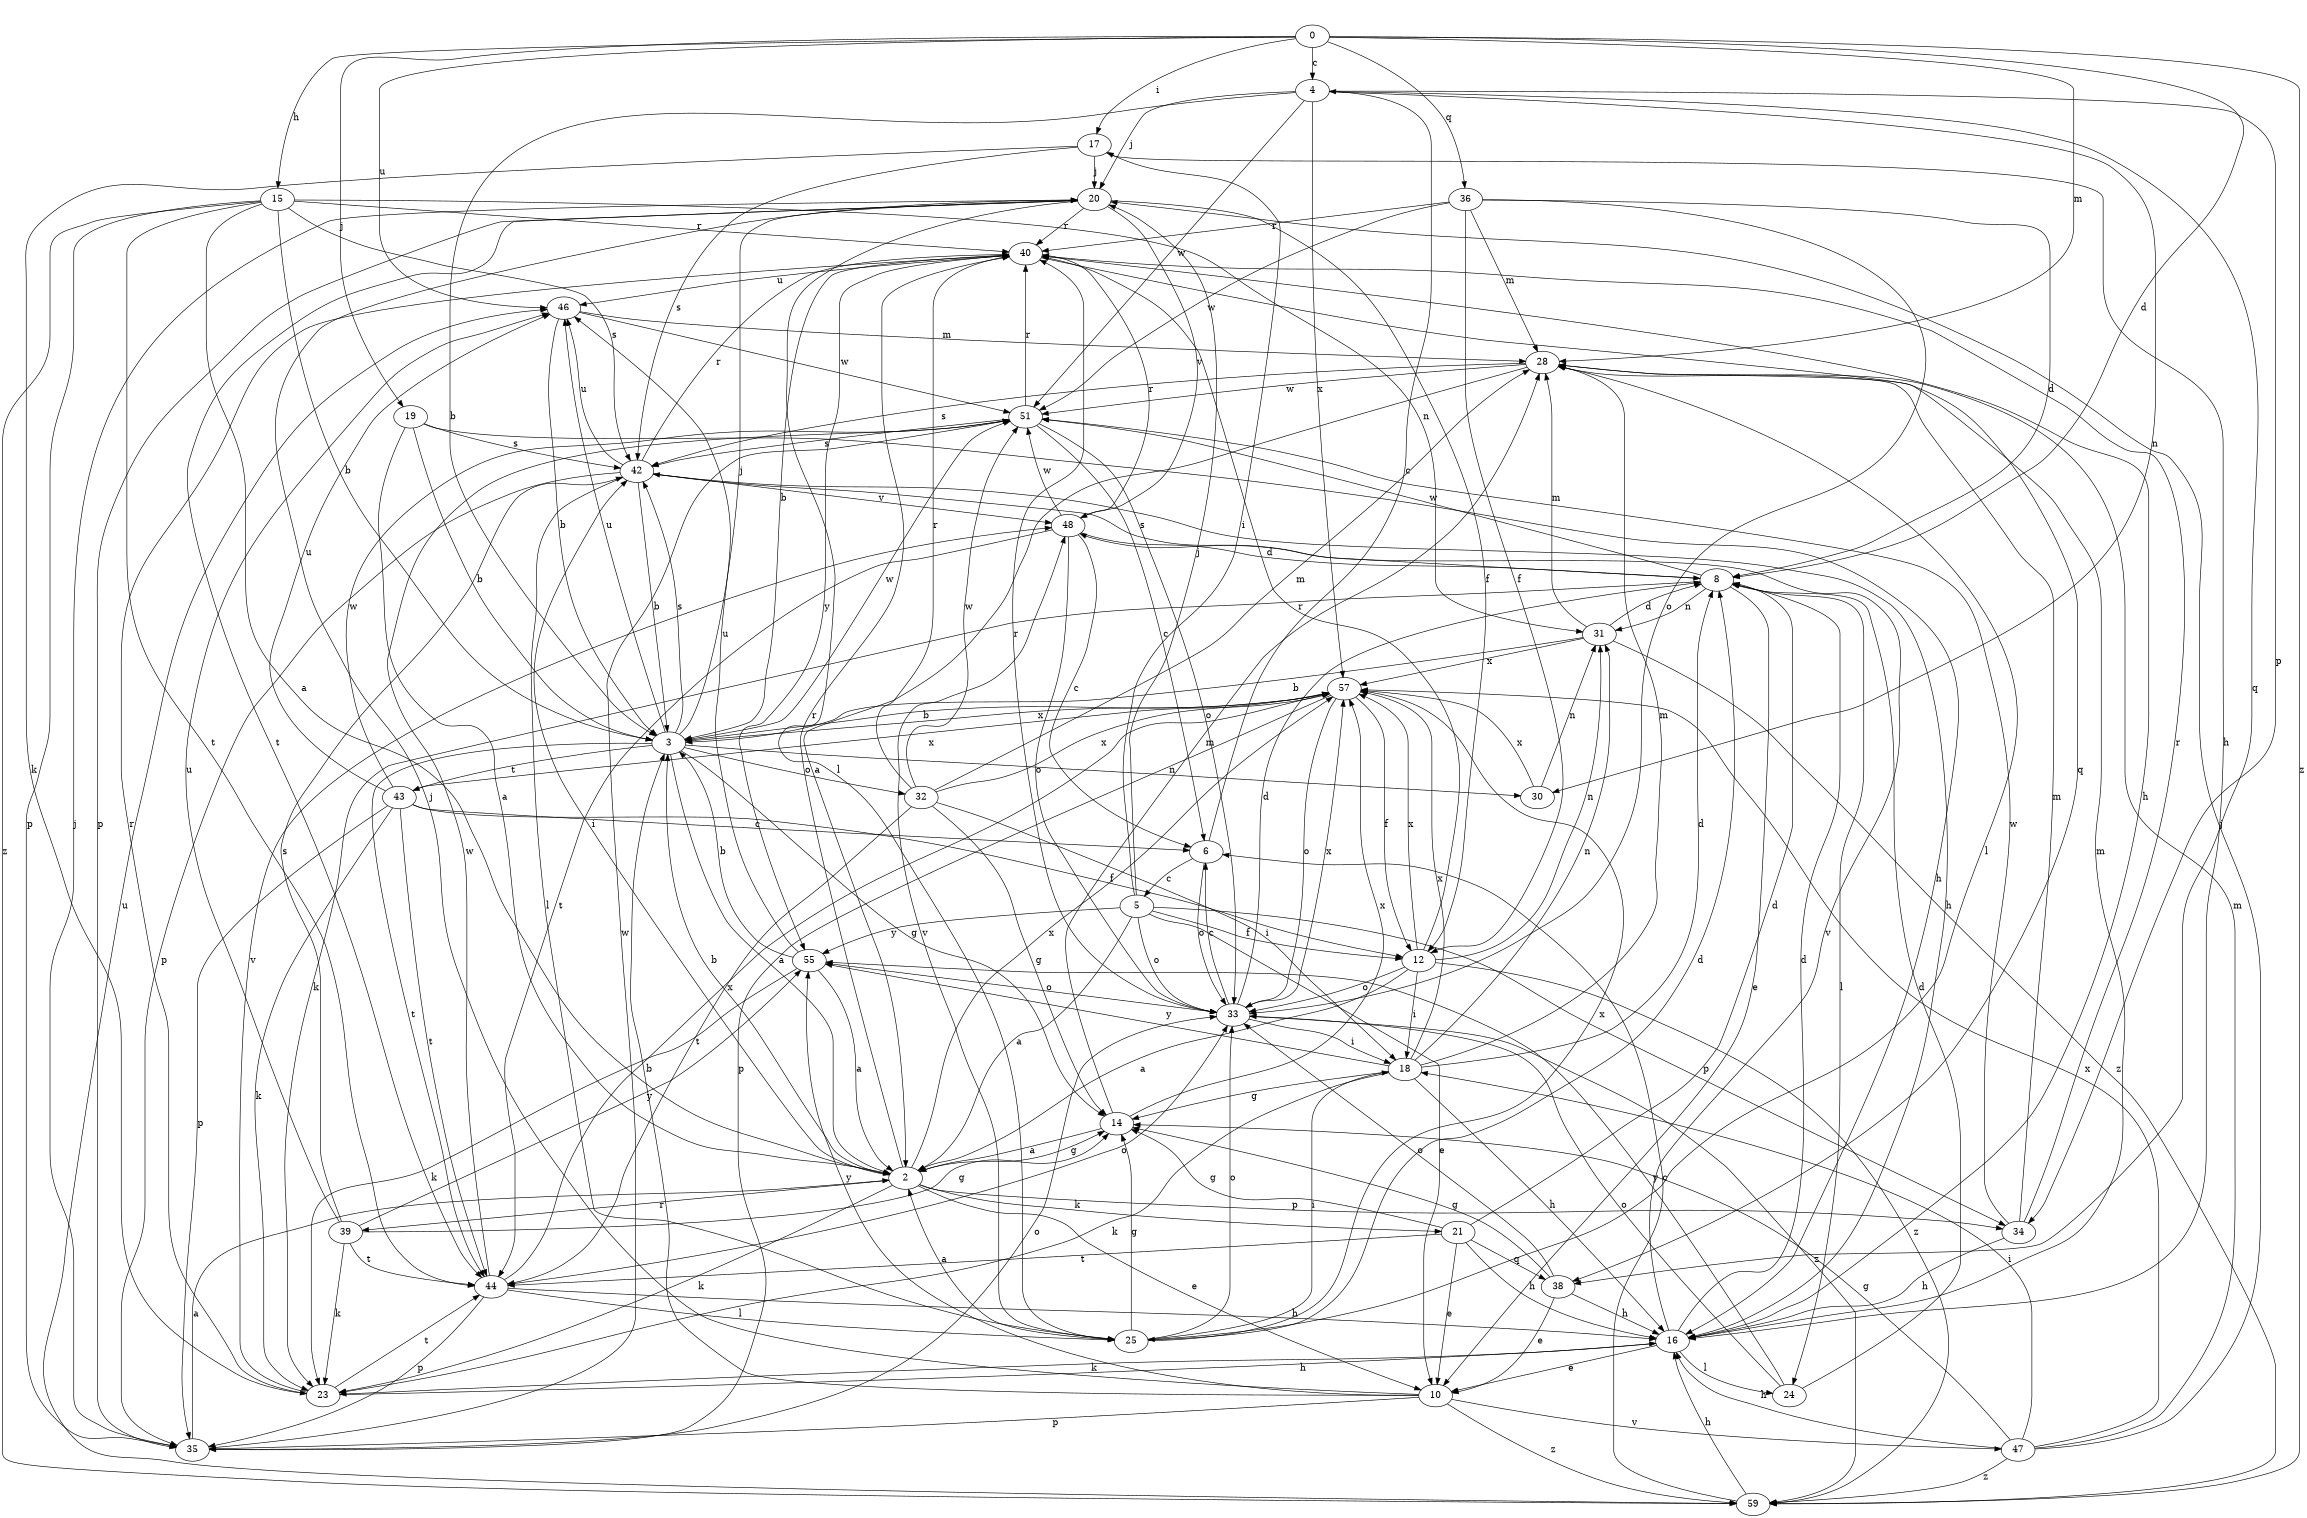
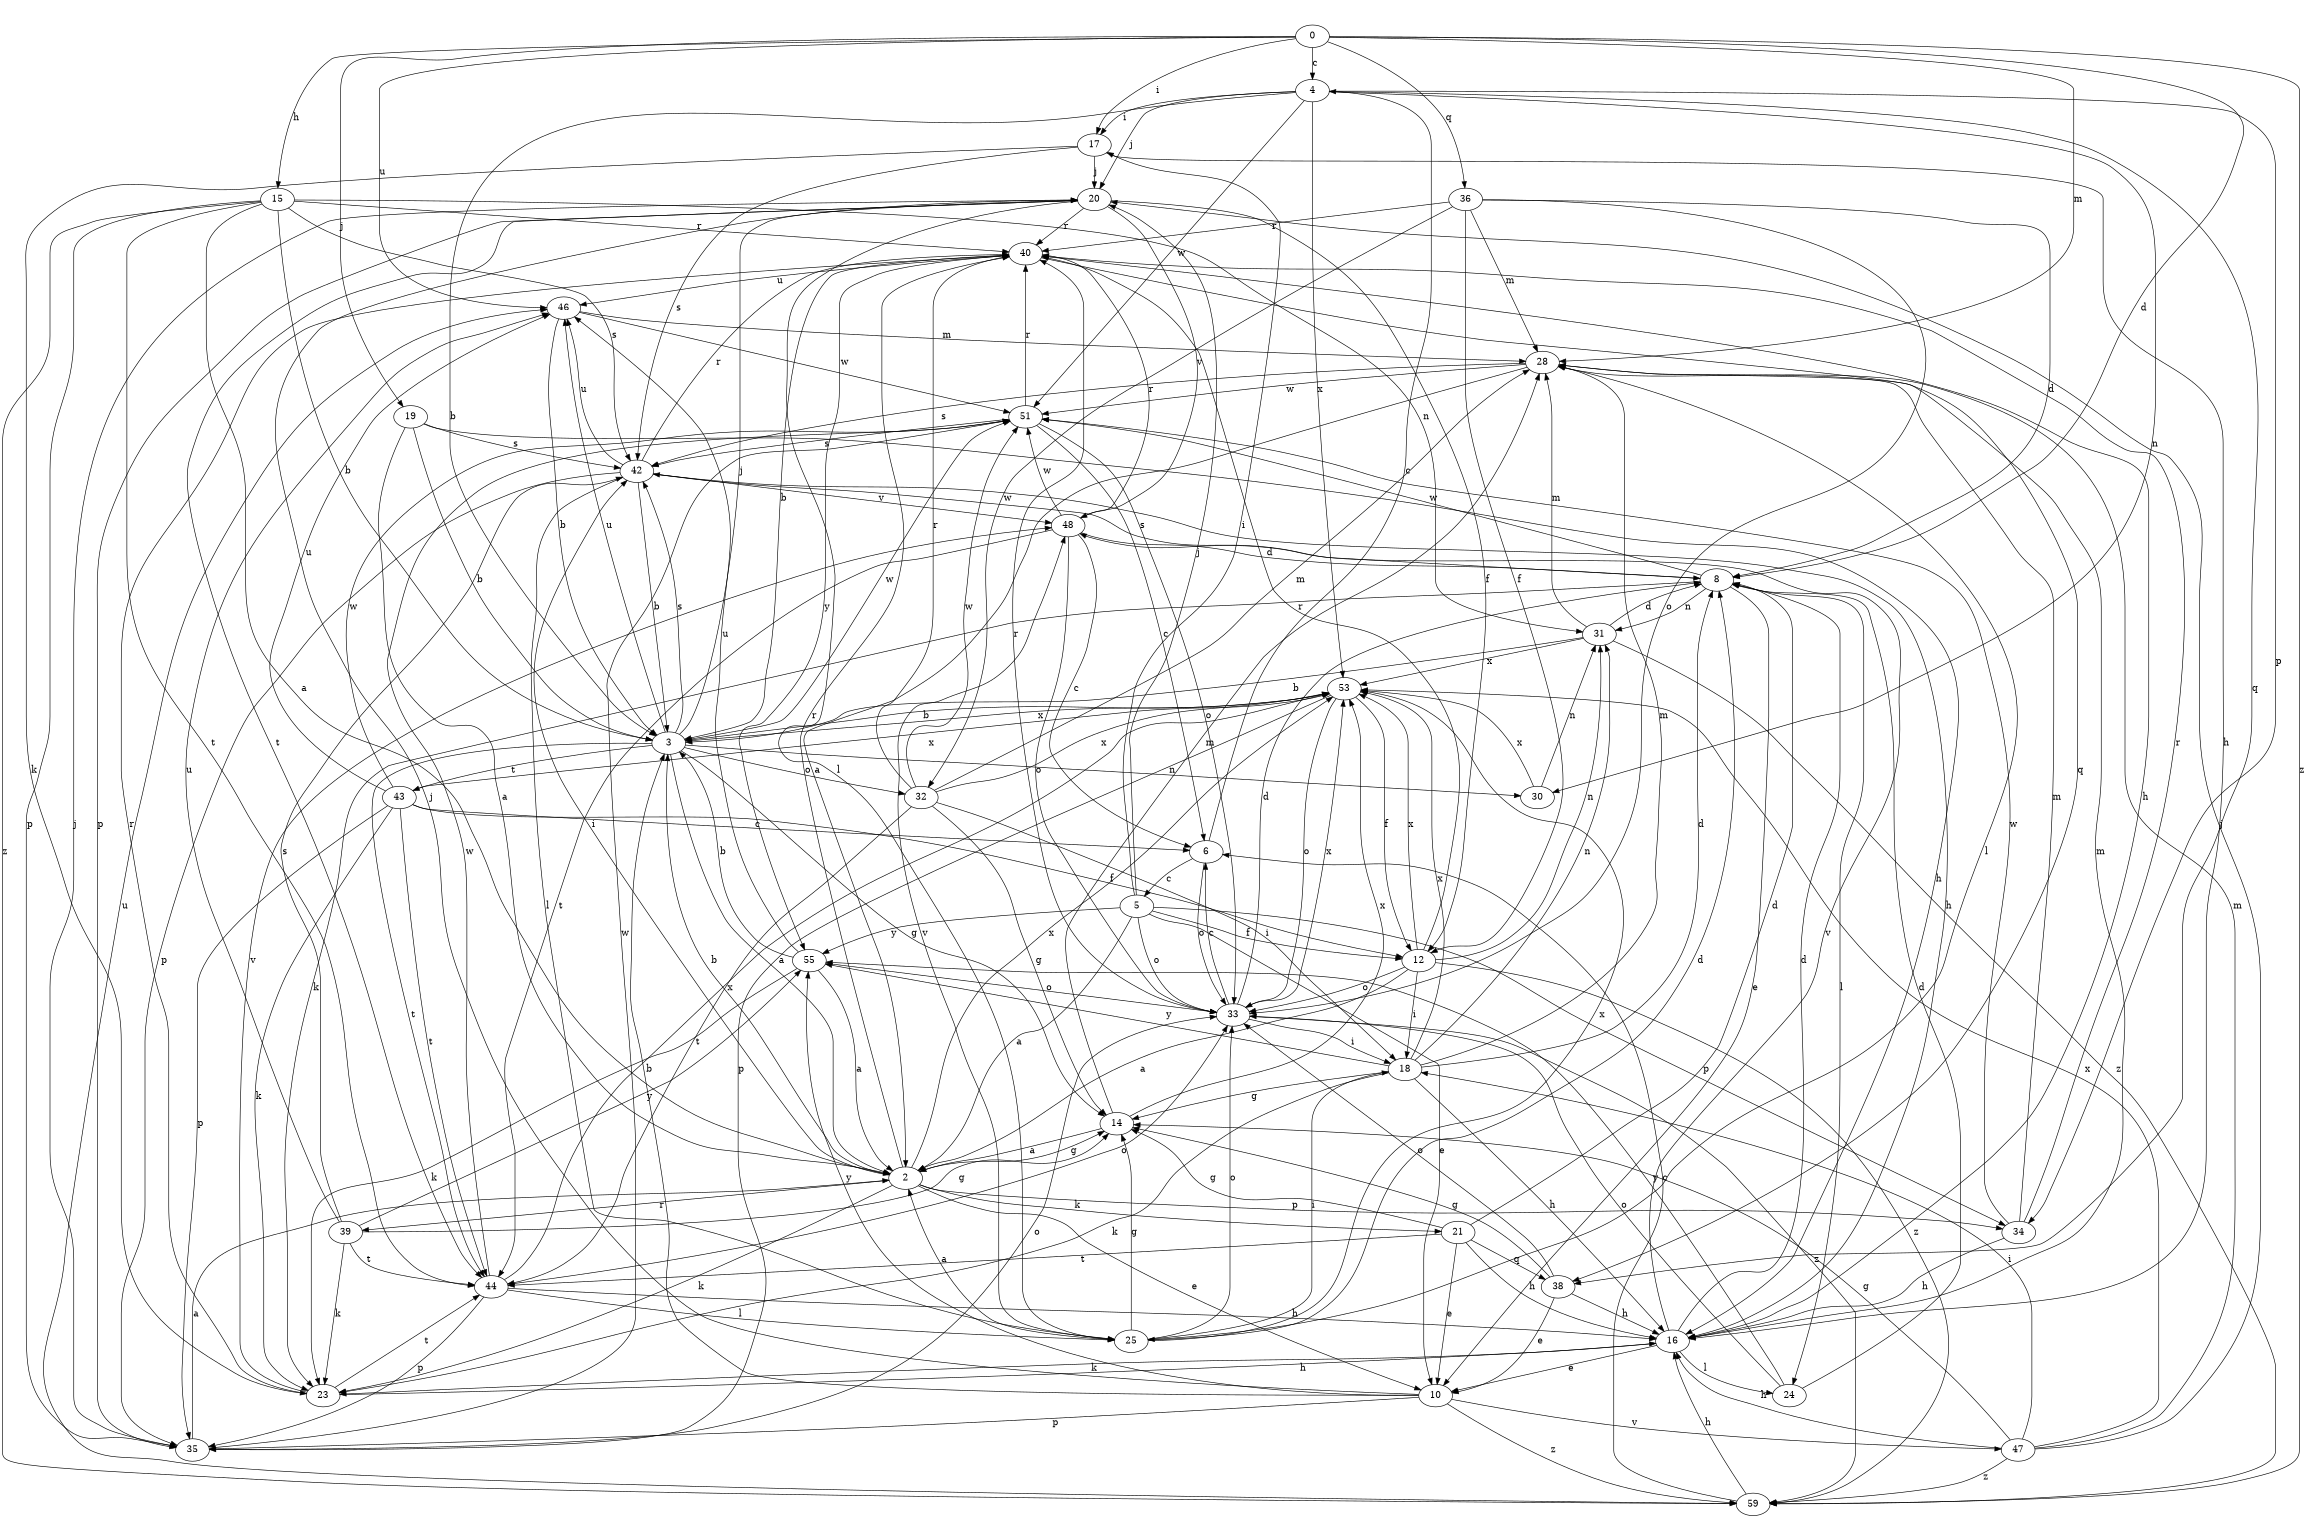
none -> (1196, 98)
(1226, 287) -> (1089, 415)
(1344, 689) -> (1344, 689)
